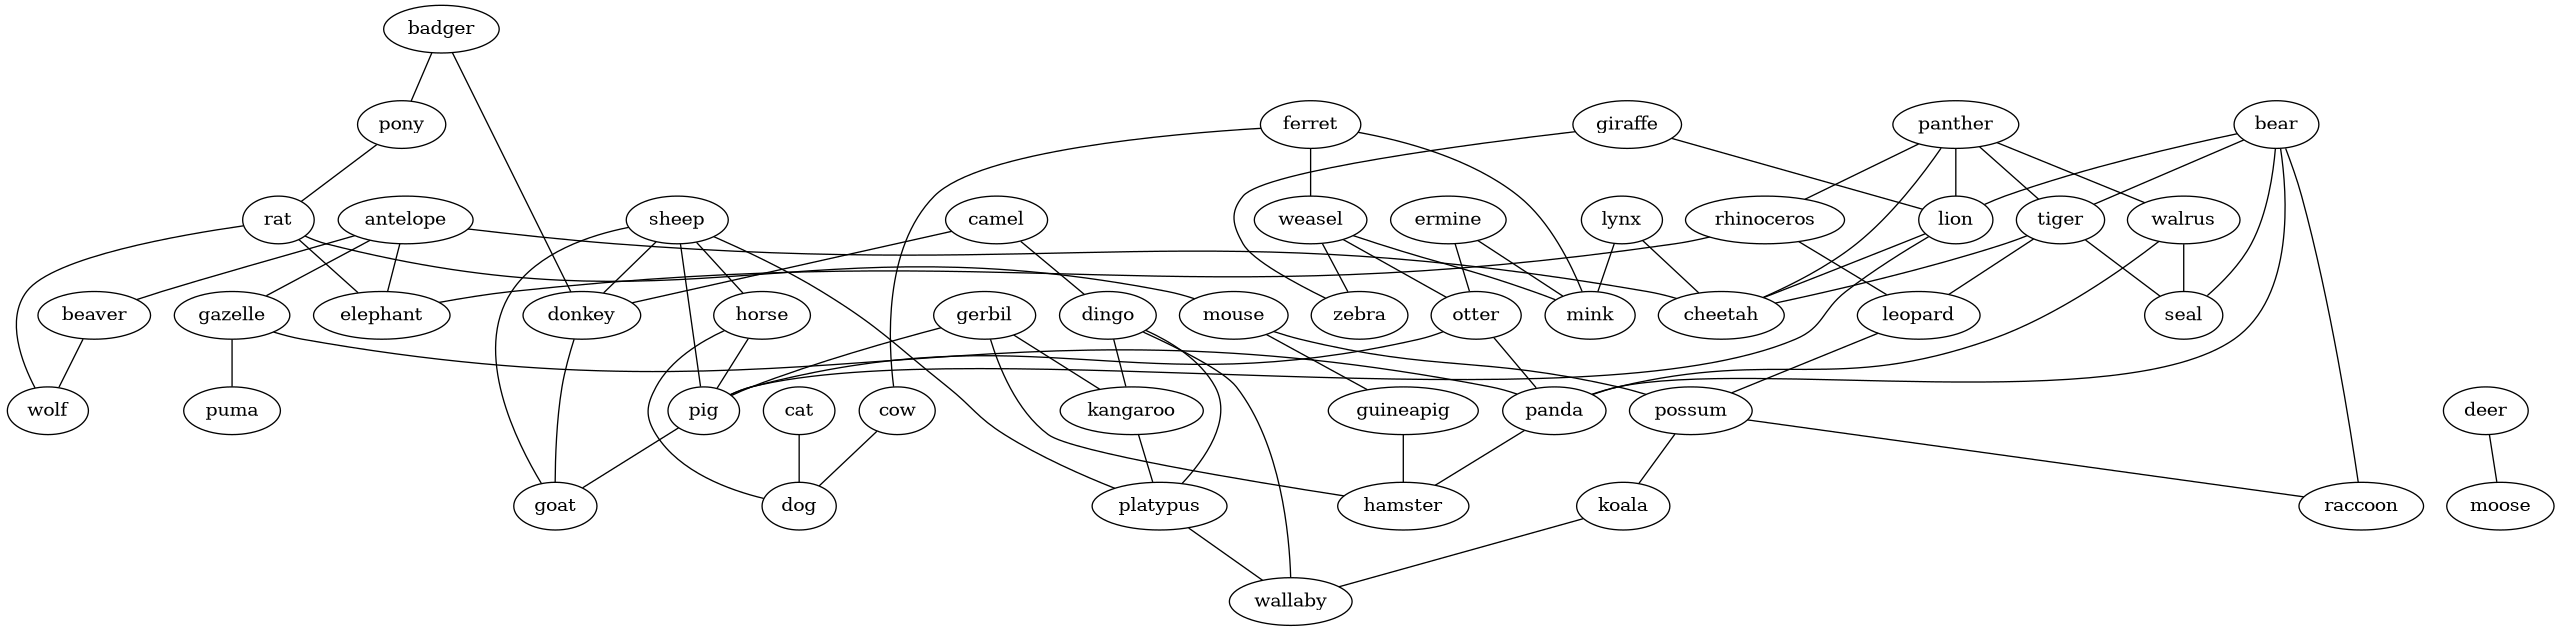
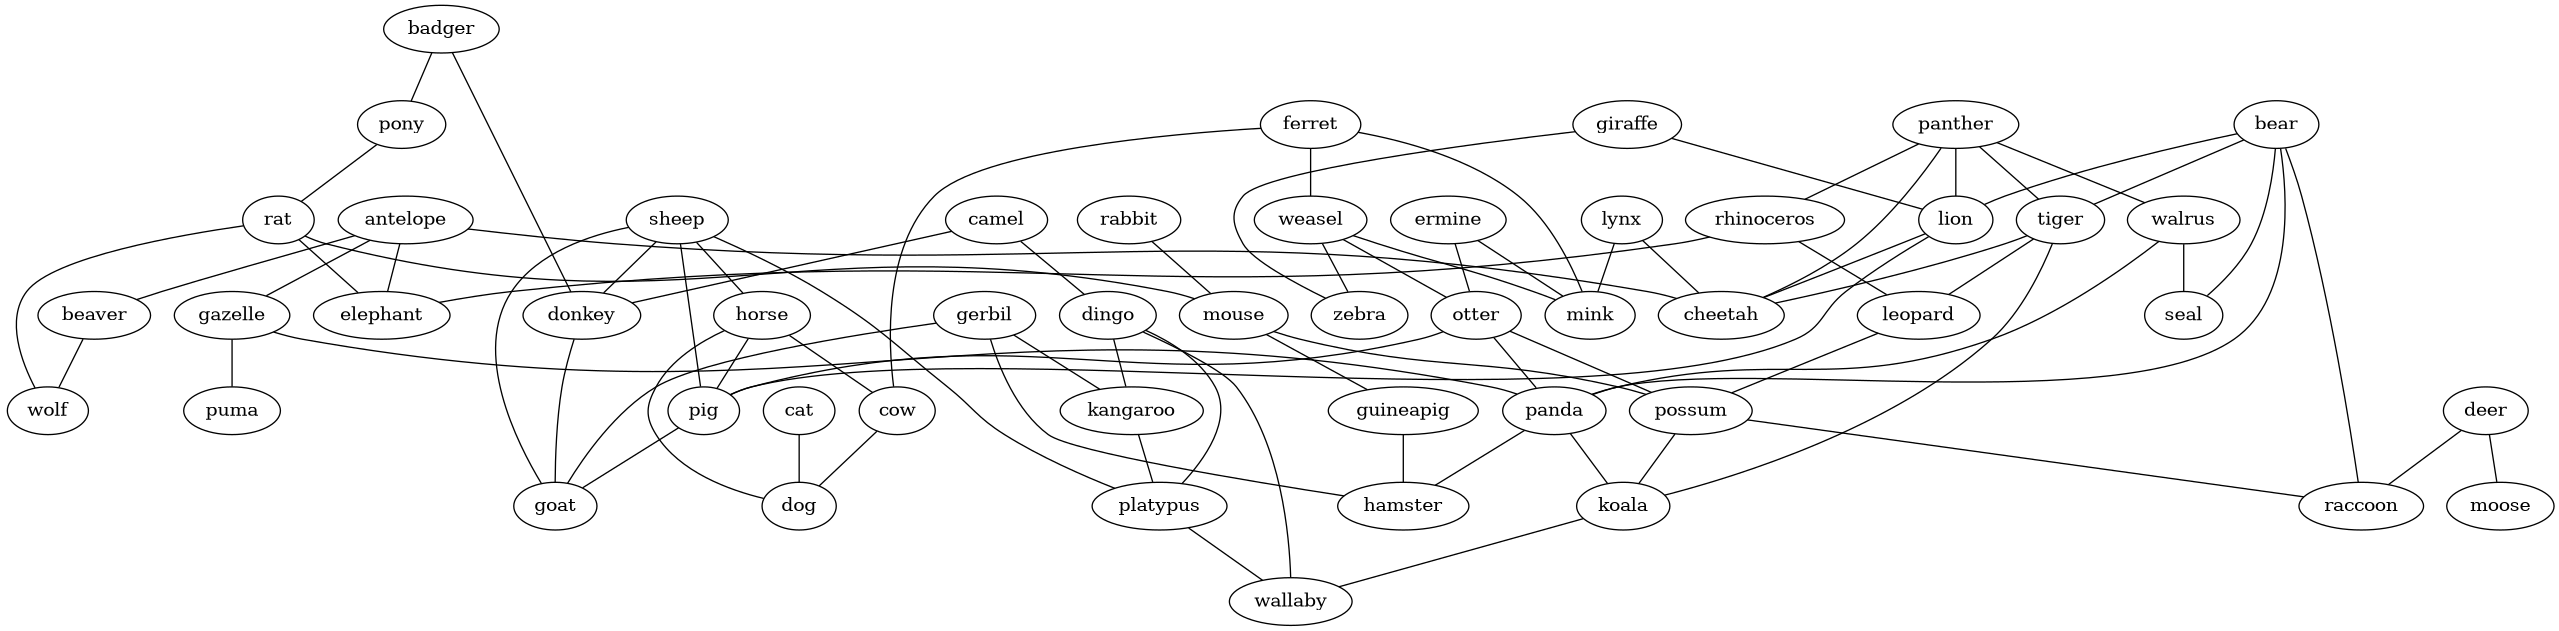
none -> (1129, 220)
(2115, 263) -> (1888, 410)
(846, 355) -> (750, 356)
none -> (821, 357)
none -> (1581, 362)
none -> (2425, 457)
none -> (1589, 459)
